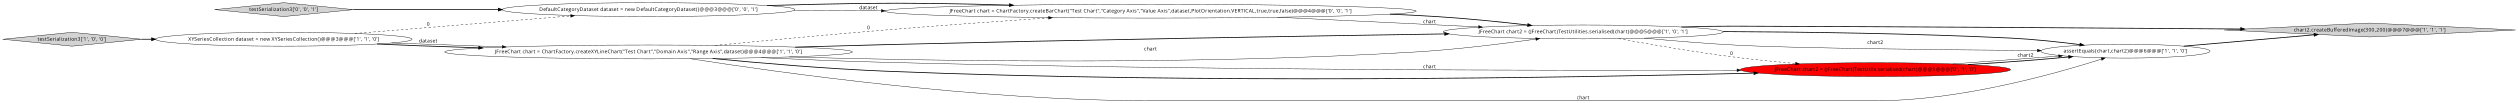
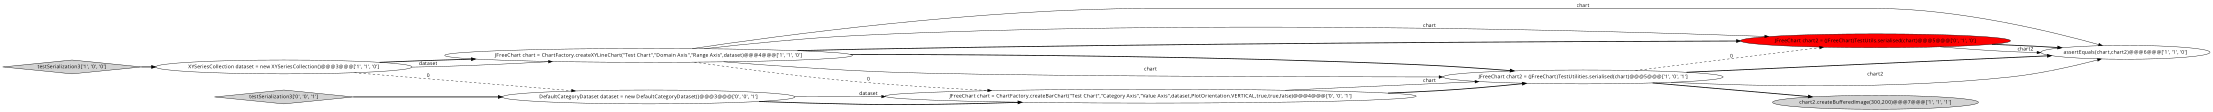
(2370, 30) -> (1875, 102)
(2249, 40) -> none
